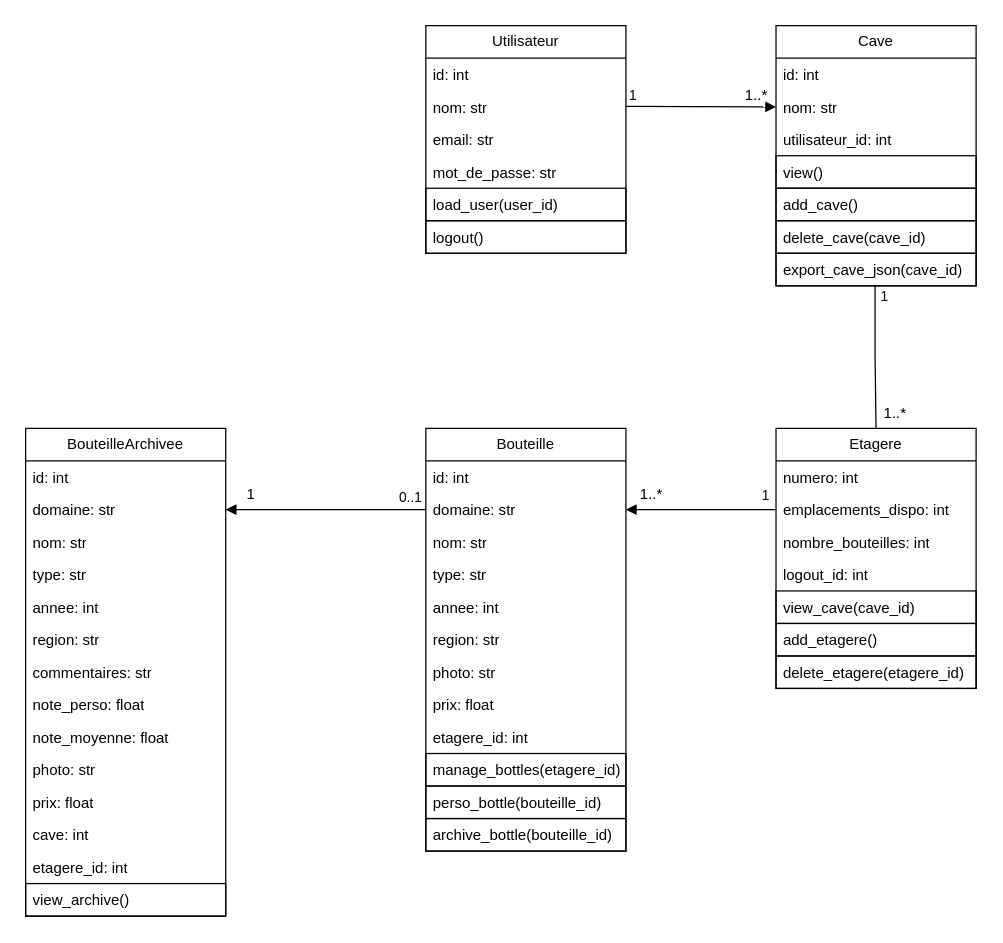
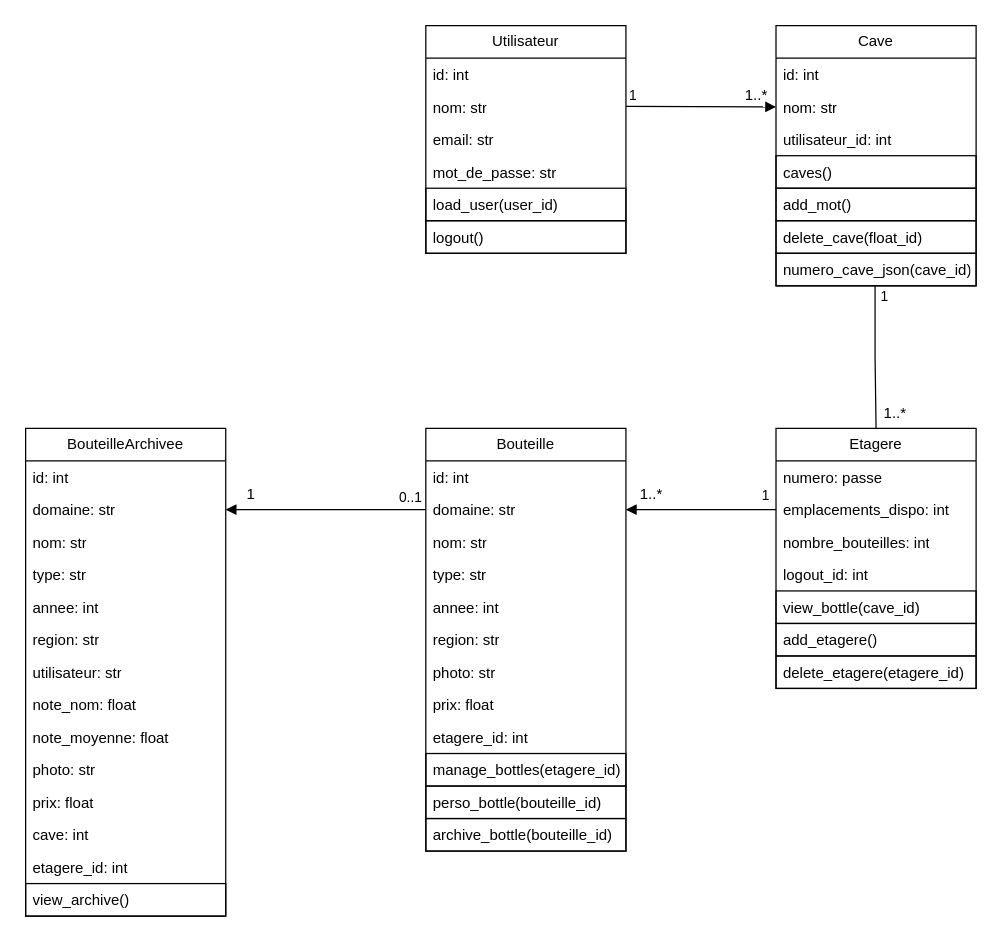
(806, 173) -> (813, 173)
(825, 206) -> (821, 206)
(863, 238) -> (865, 238)
(877, 280) -> (877, 280)
(823, 478) -> (834, 478)
(855, 608) -> (861, 608)
(99, 673) -> (91, 673)
(99, 706) -> (90, 706)
